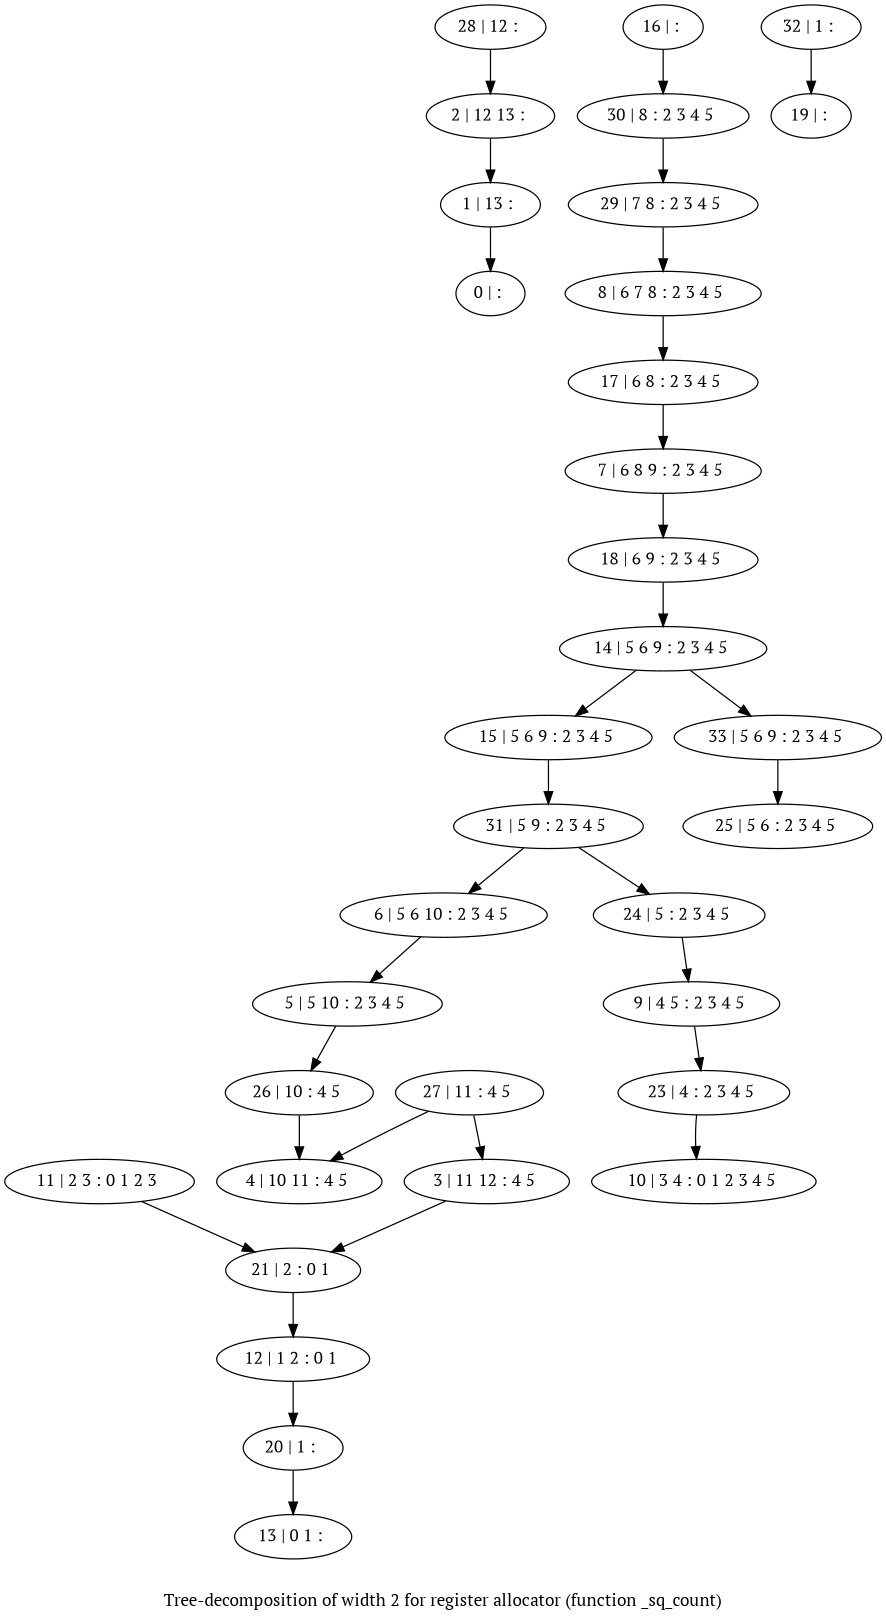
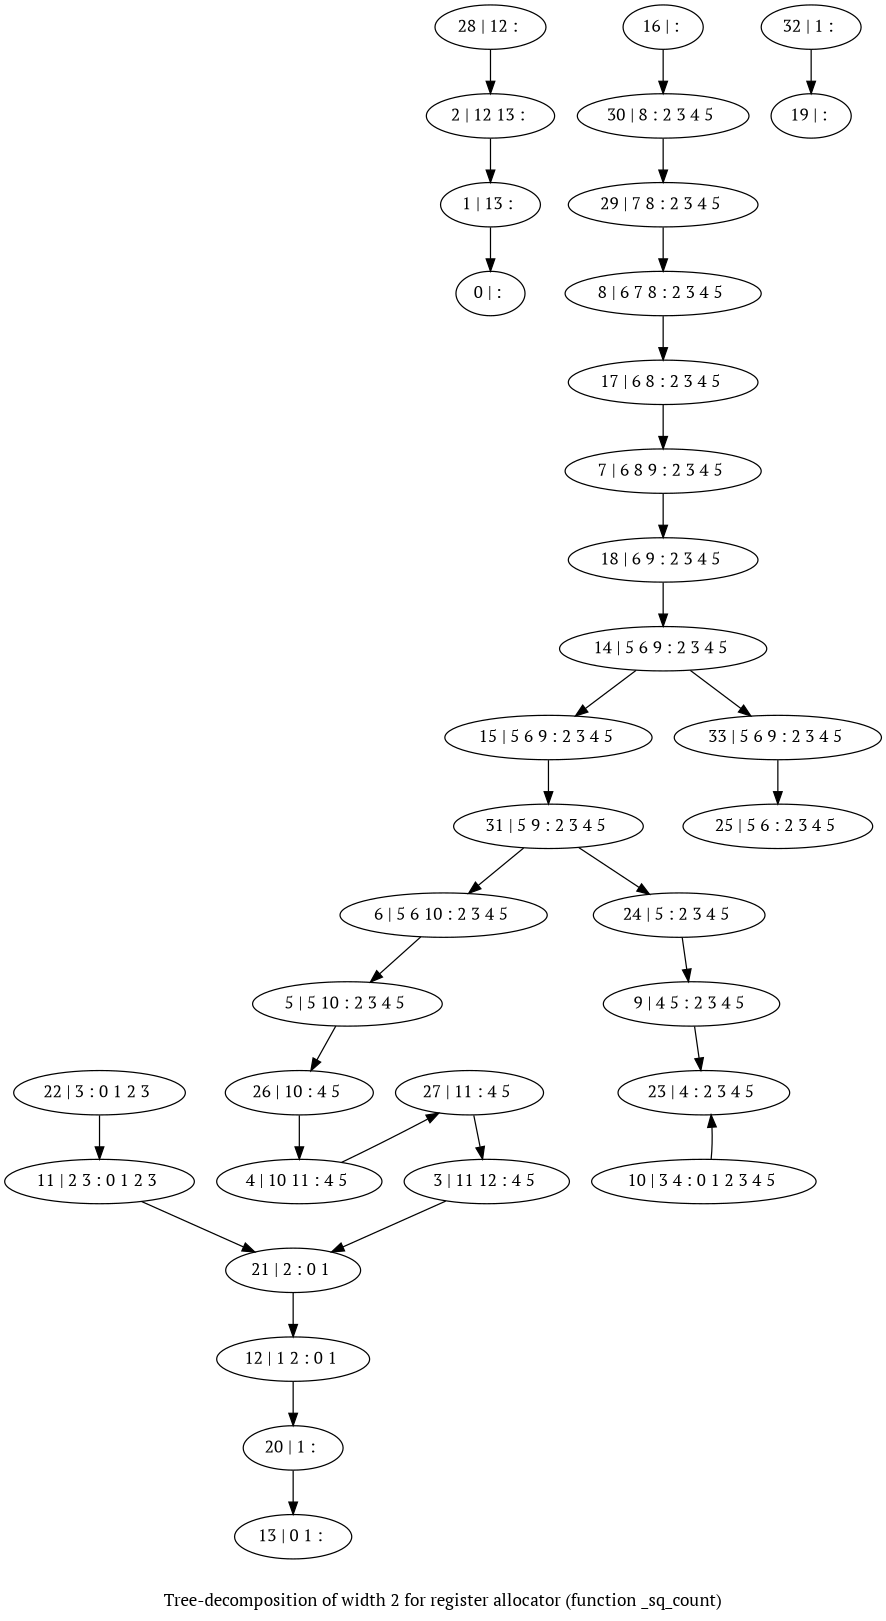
none -> (100, 1093)
(696, 1131) -> (712, 1143)
(385, 1133) -> (385, 1141)
